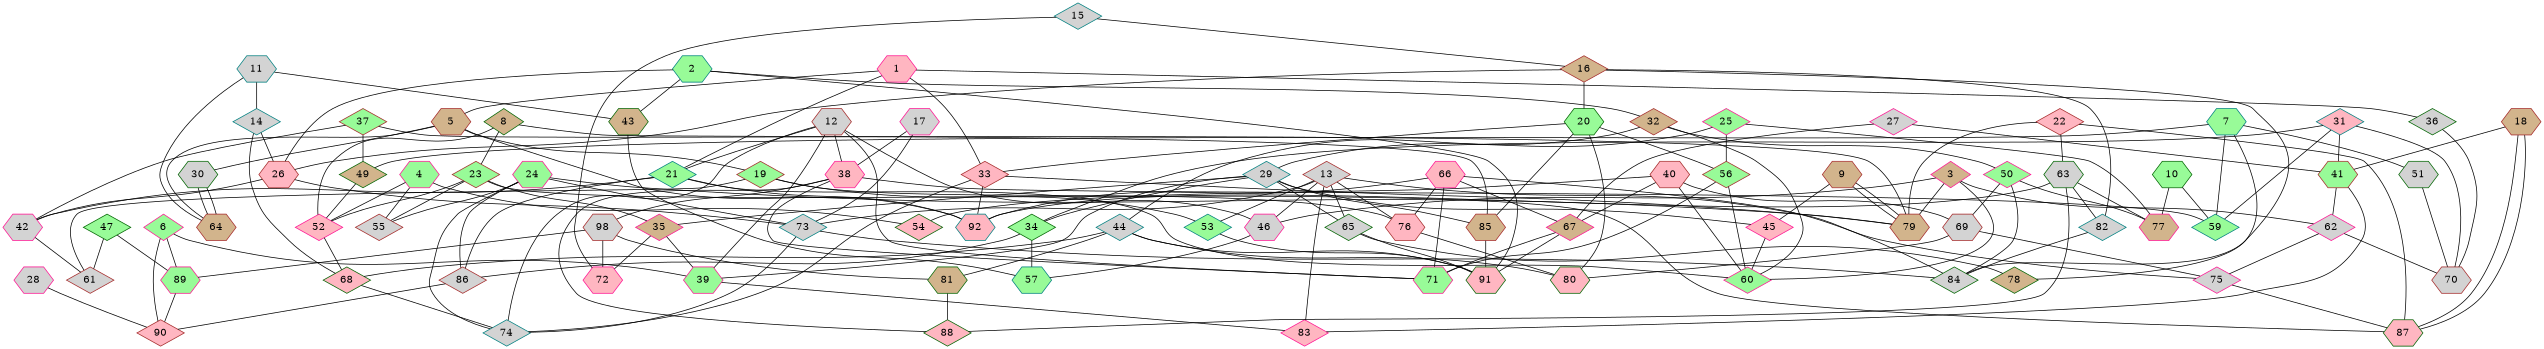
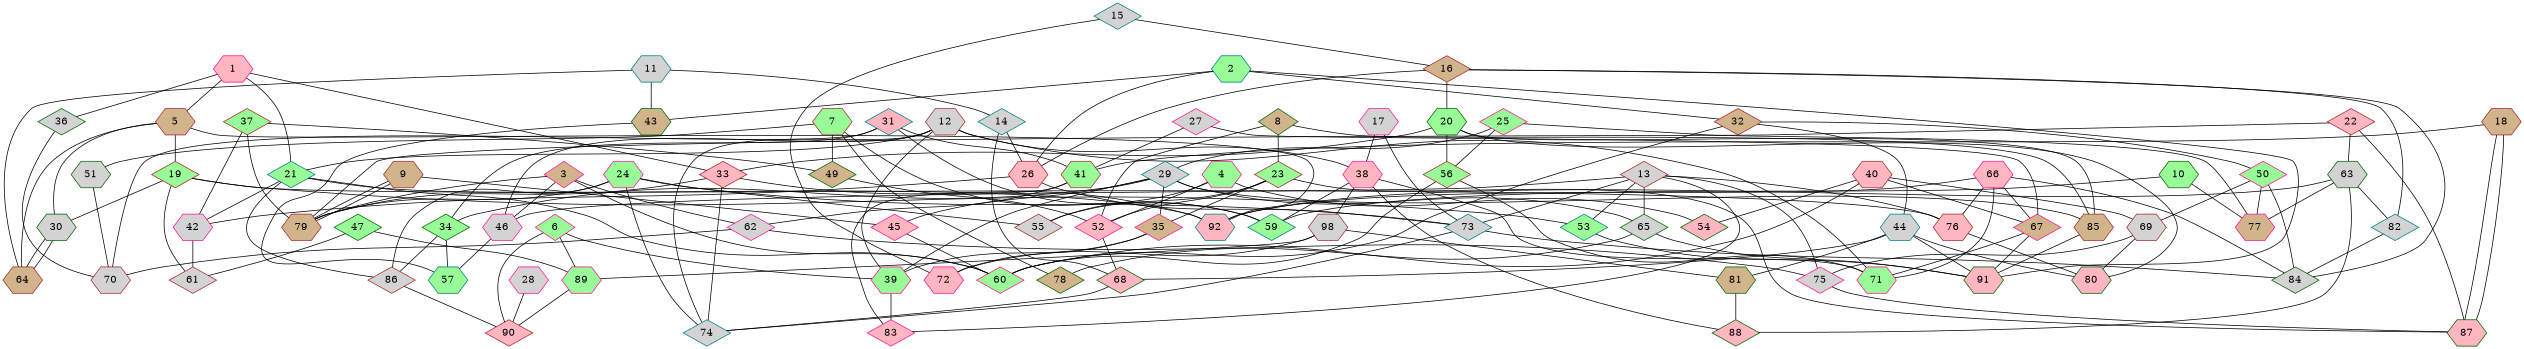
(2226, 122) -> (832, 122)
none -> (117, 201)
(1120, 227) -> (1900, 227)
